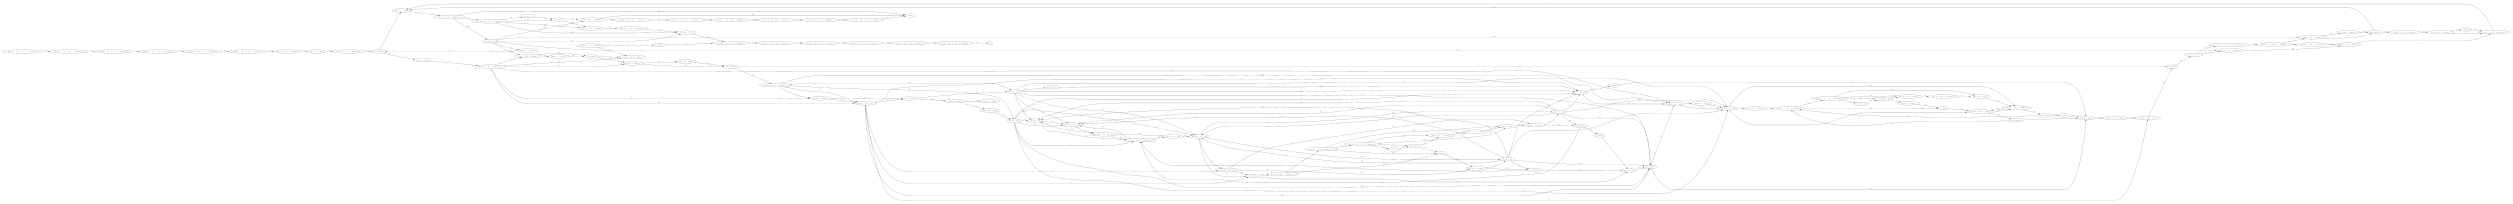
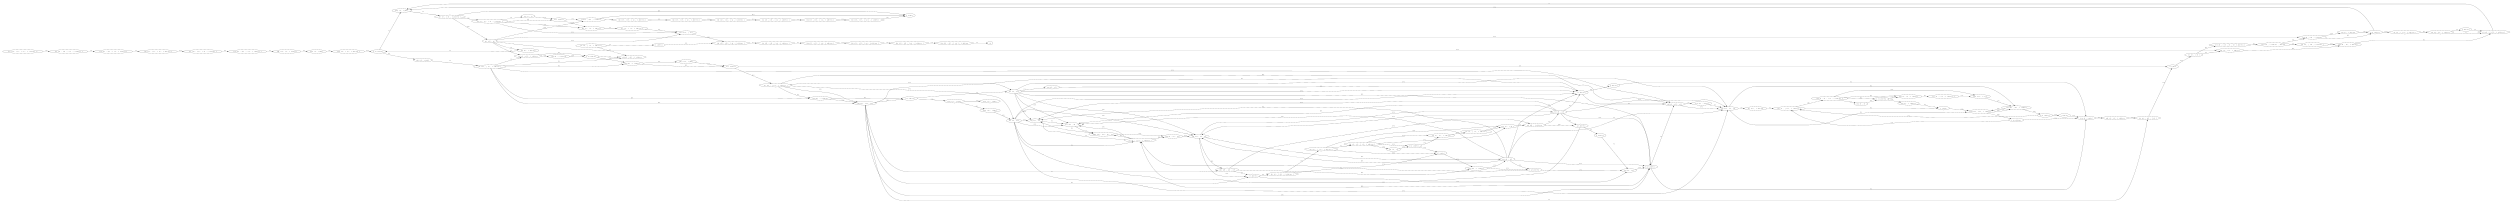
(1117, 138) -> (1124, 137)
